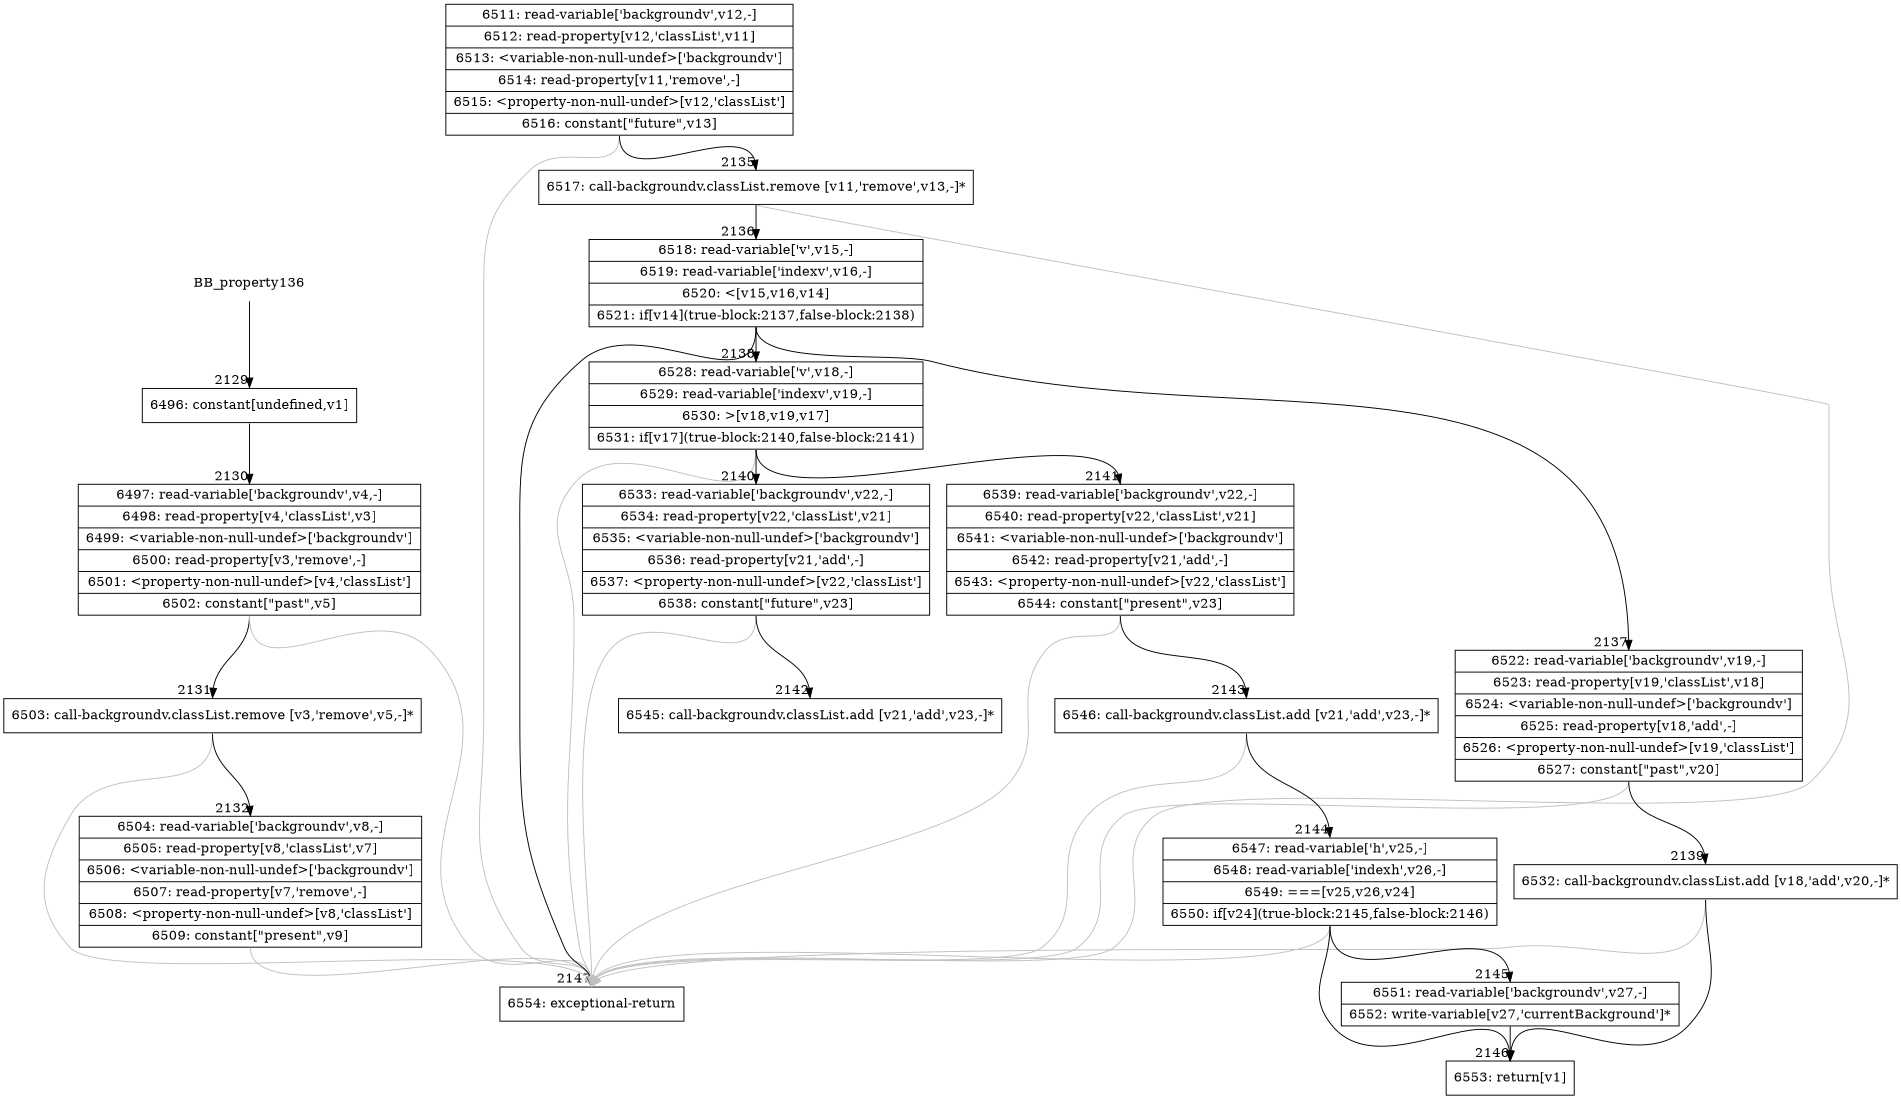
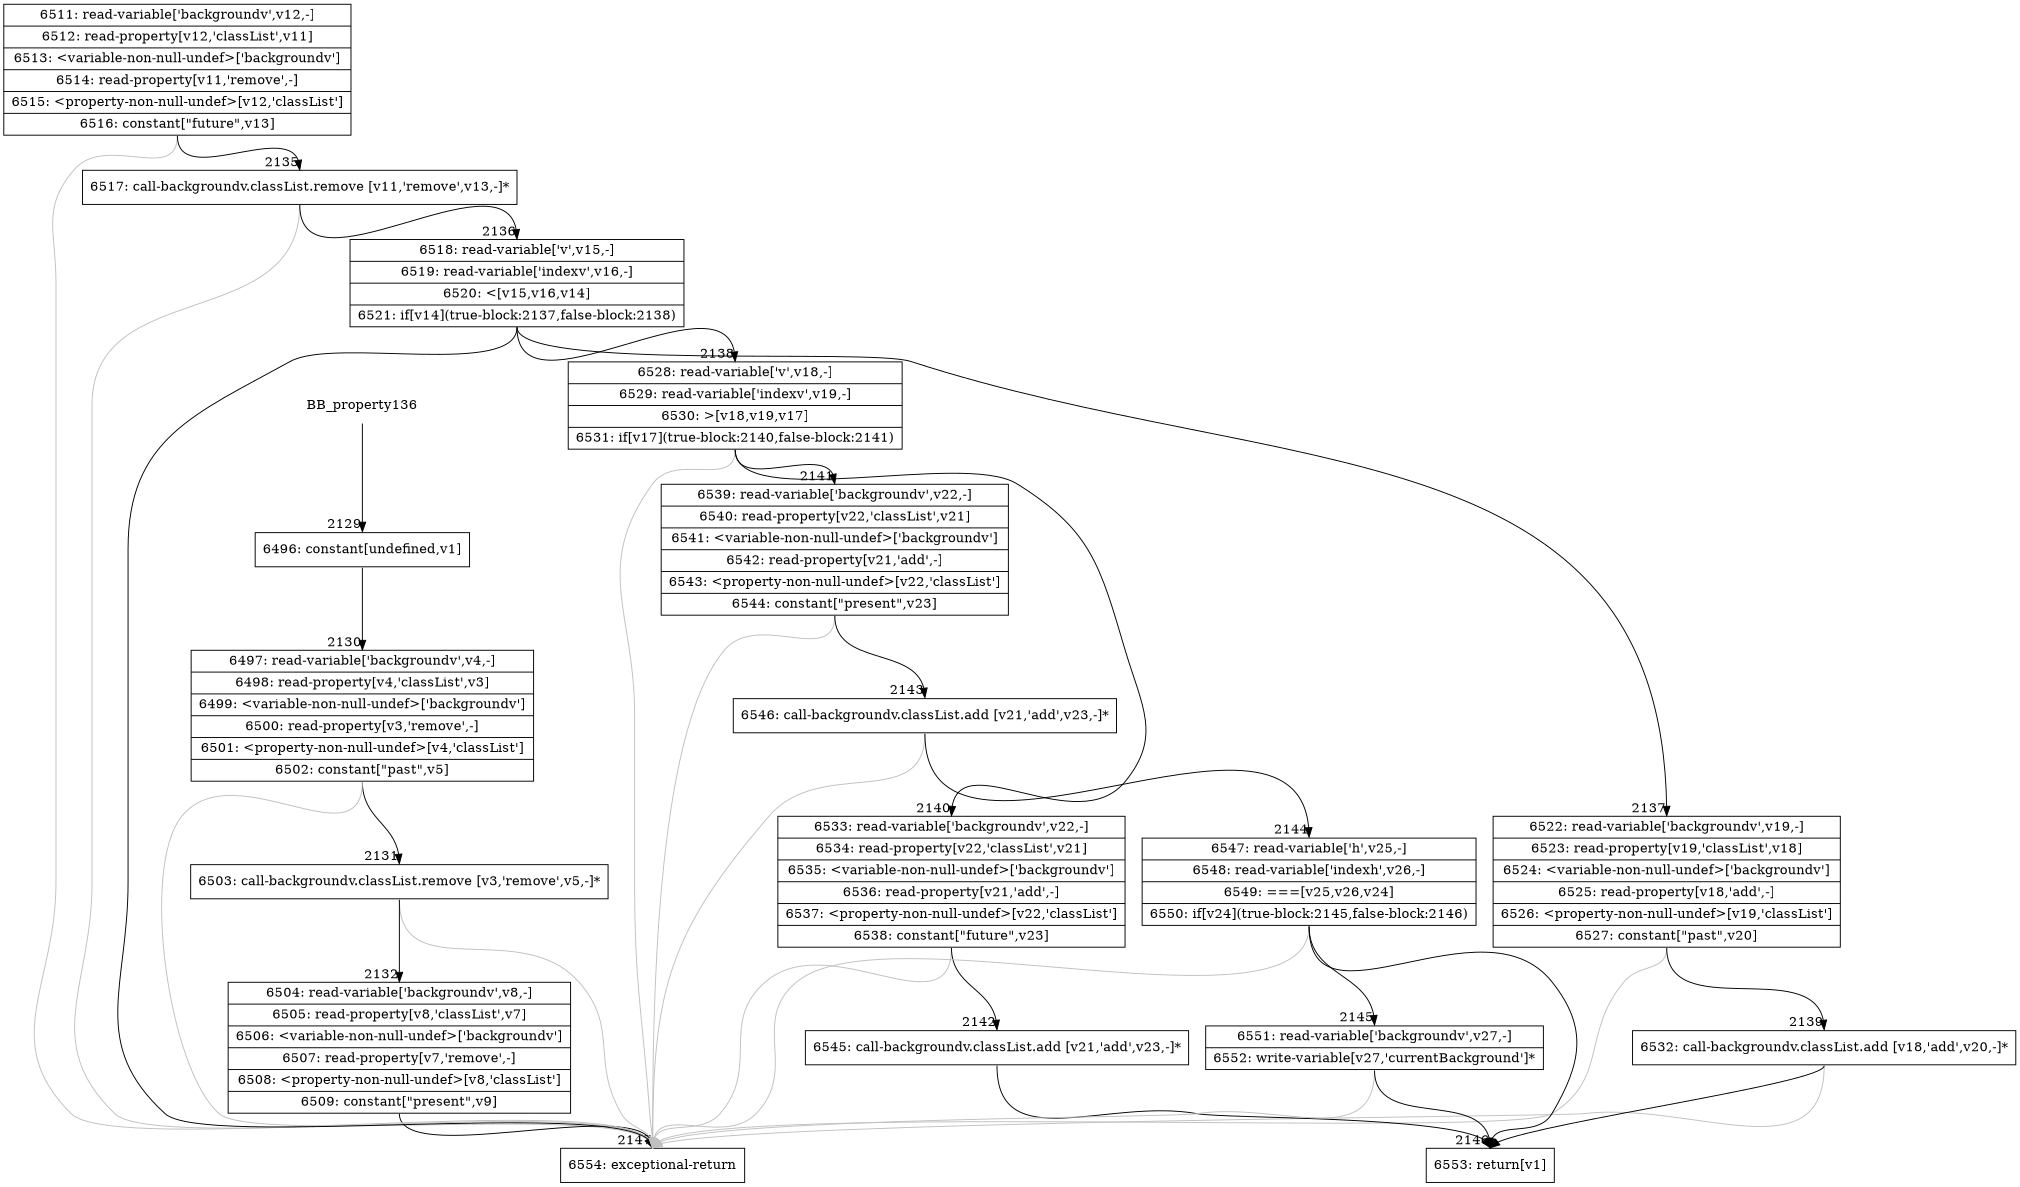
(417, 967) -> (521, 1131)
none -> (1226, 1116)
none -> (1031, 1118)
